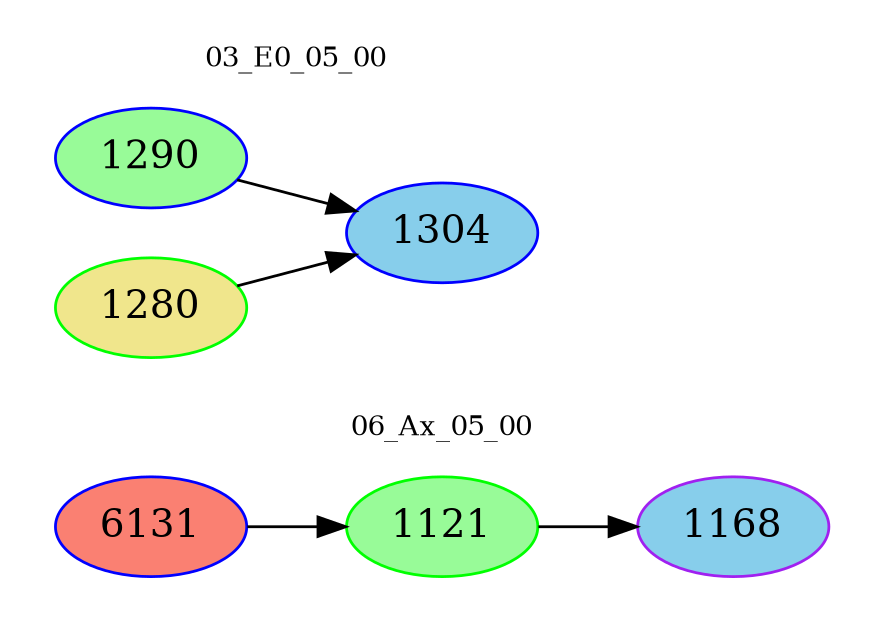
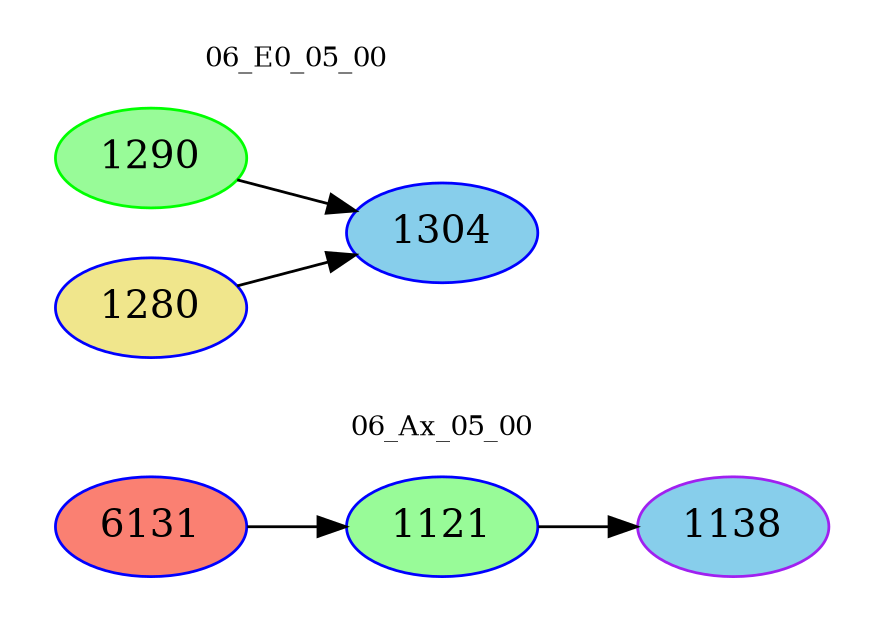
(297, 60) -> (297, 60)
(151, 158) -> (151, 158)
(151, 308) -> (151, 308)
(442, 527) -> (442, 527)
(733, 527) -> (733, 527)
